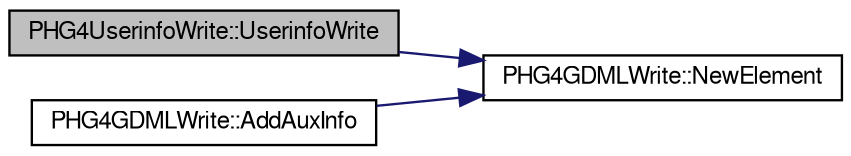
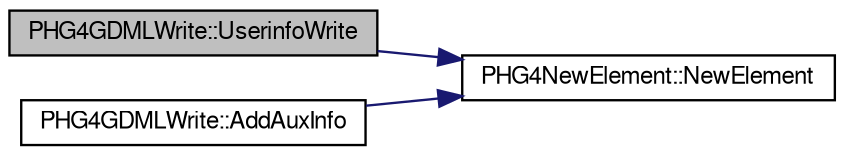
(204, 33) -> (193, 33)
(663, 78) -> (649, 78)
